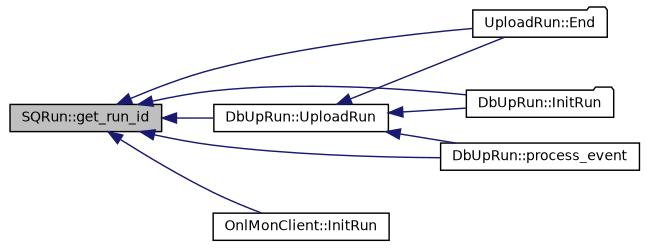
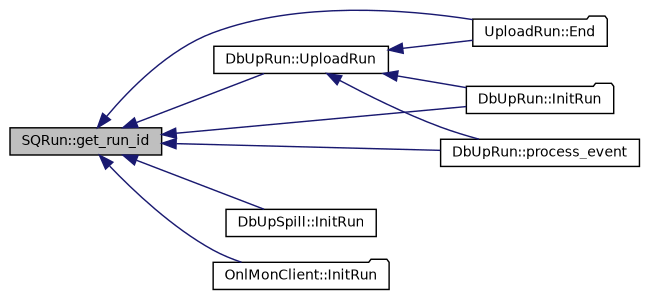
none -> (301, 223)
(301, 227) -> (301, 276)
